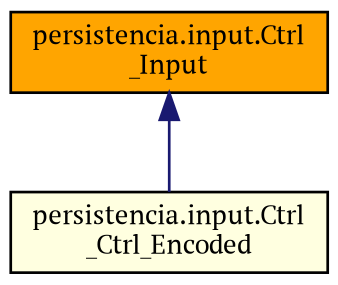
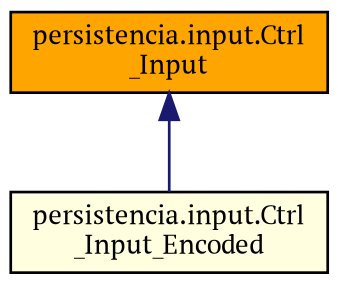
(169, 232) -> (169, 232)
